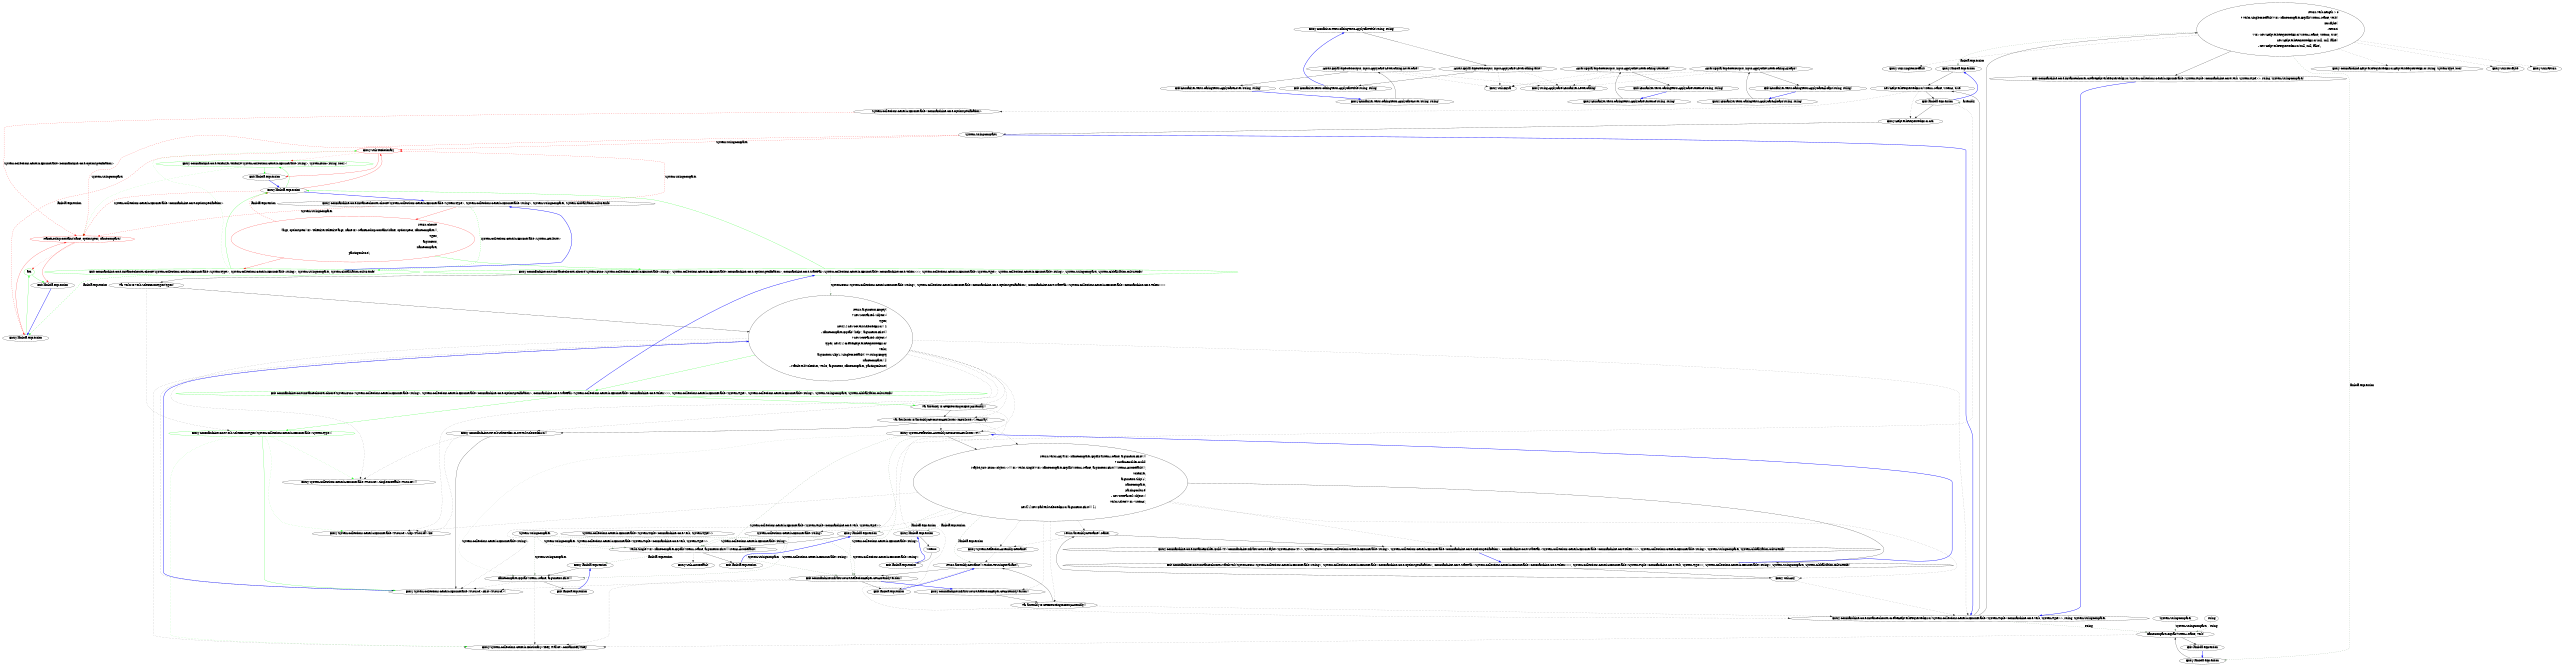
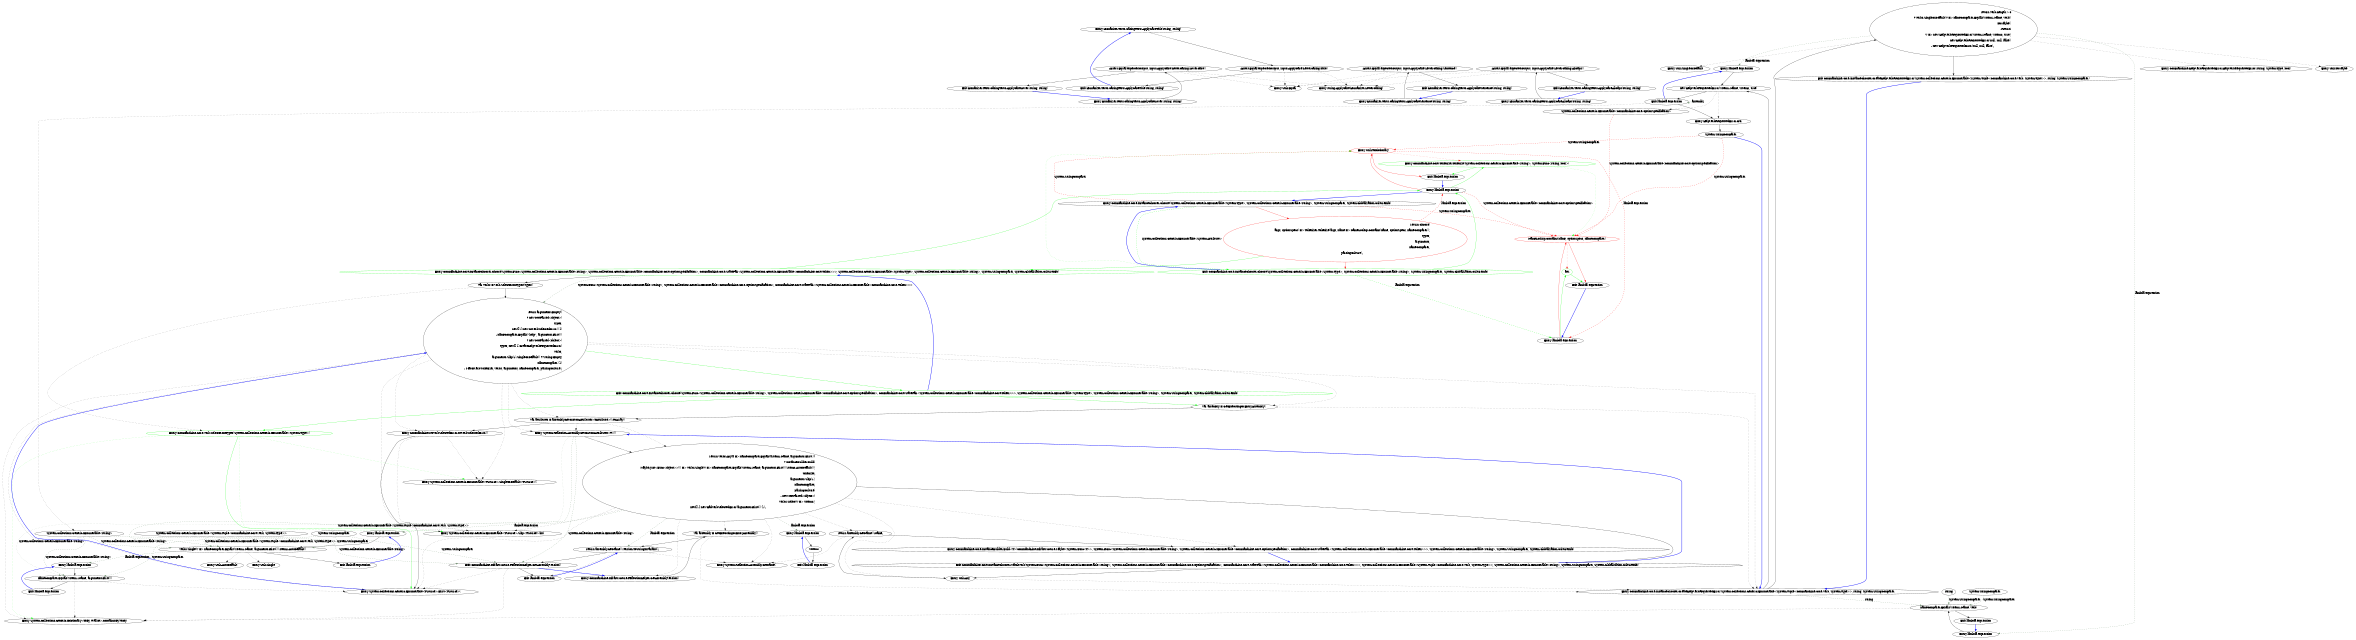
(2544, 69) -> none
(991, 557) -> (684, 557)
none -> (263, 565)
(2214, 626) -> (1965, 600)
